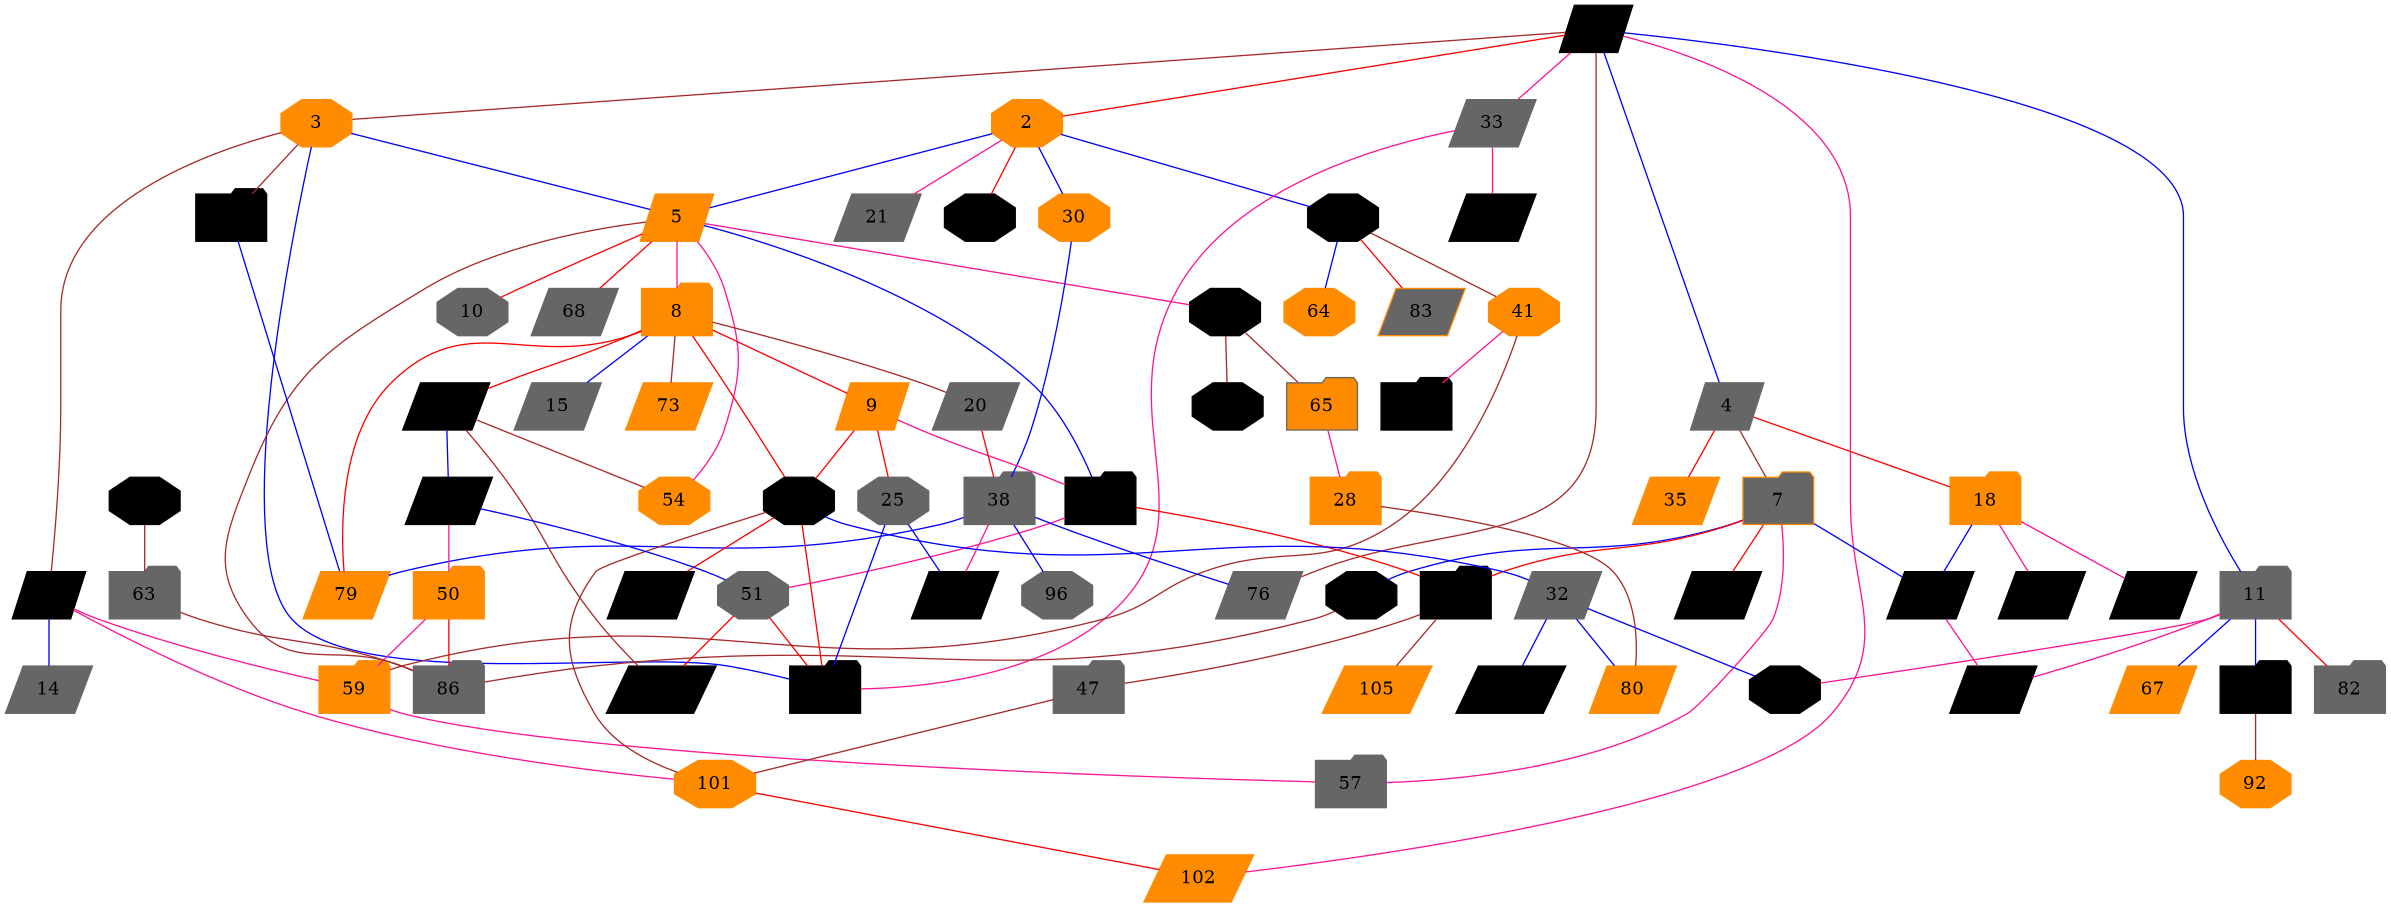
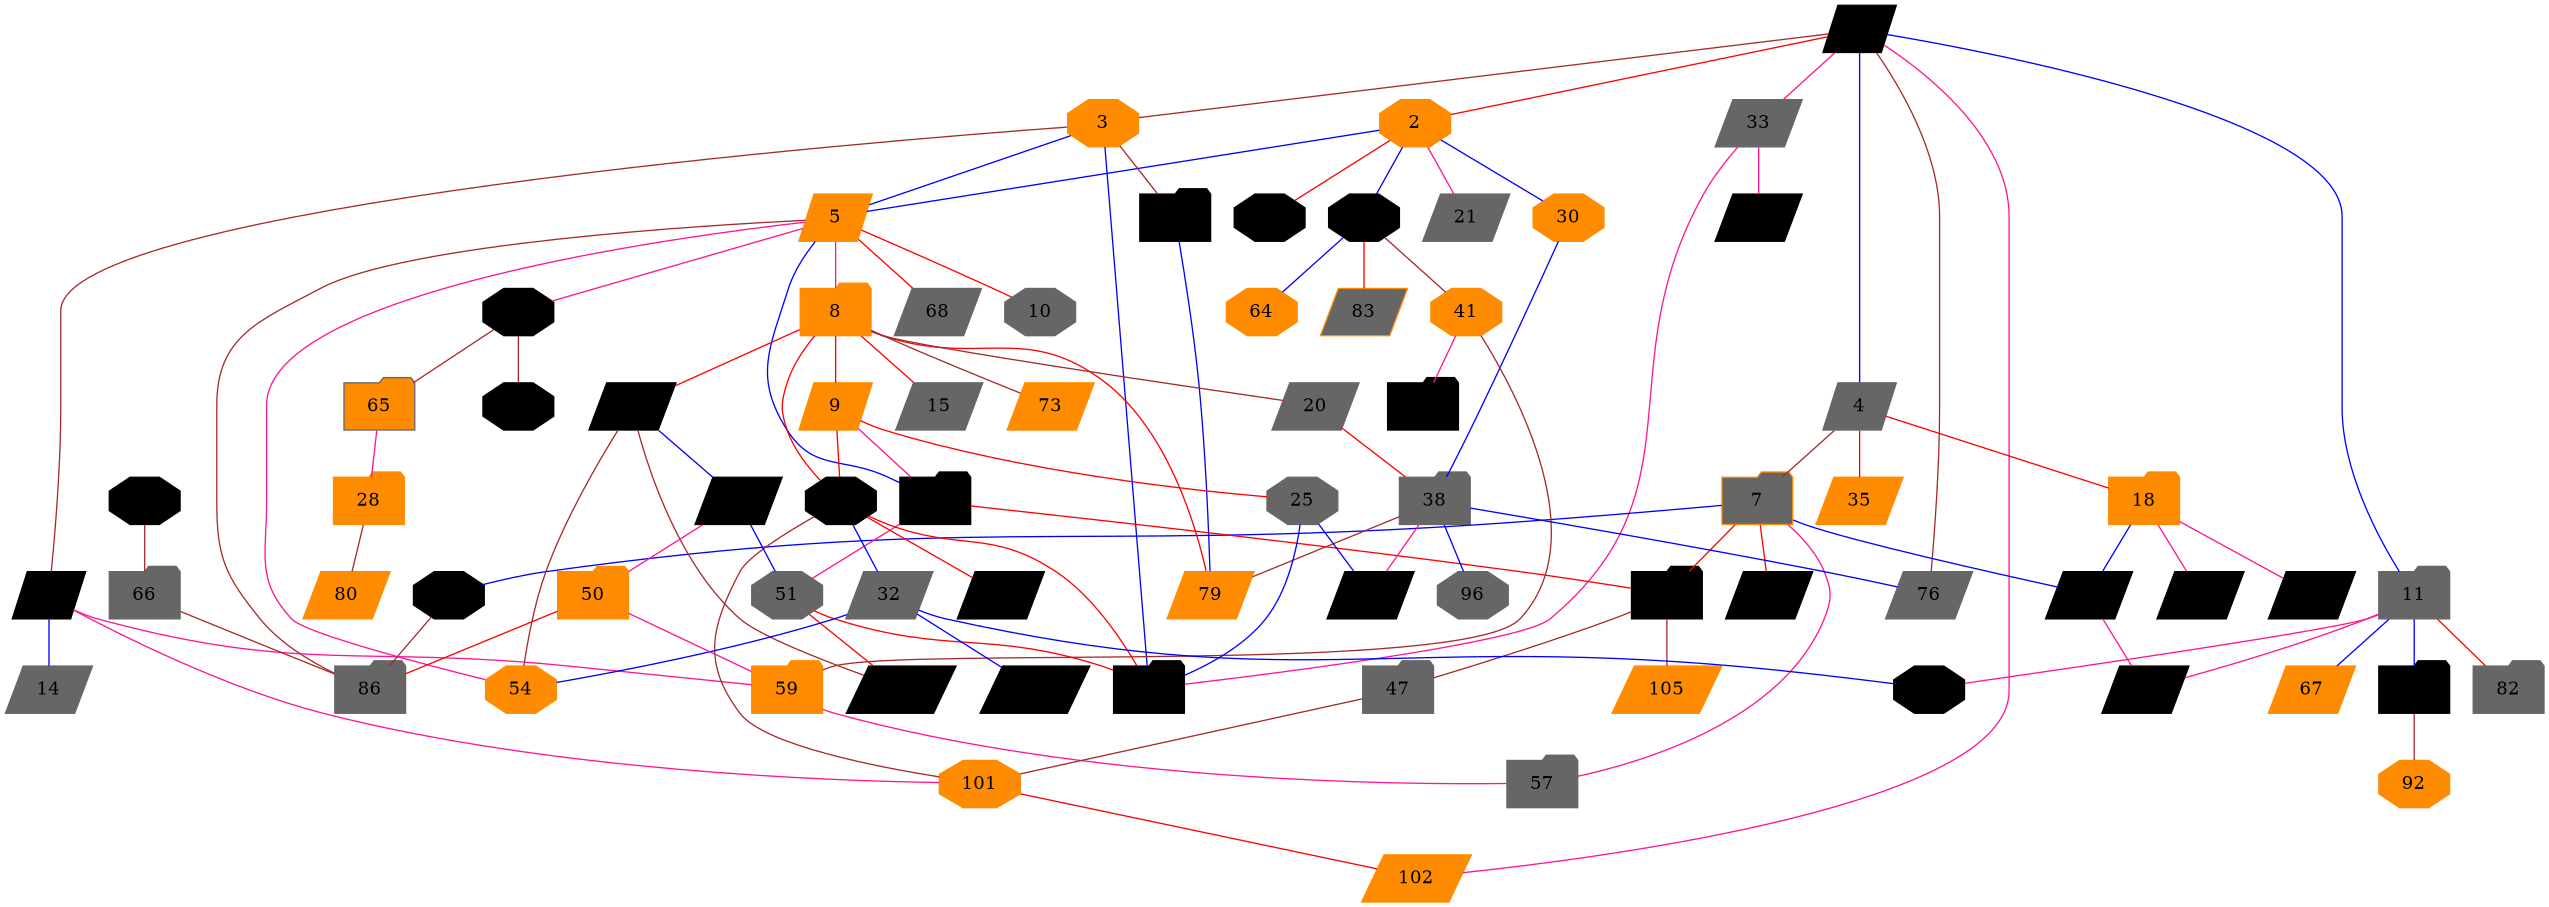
(617, 359) -> (888, 359)
(691, 547) -> (1308, 554)
(145, 595) -> (145, 595)
(1596, 643) -> (696, 655)
